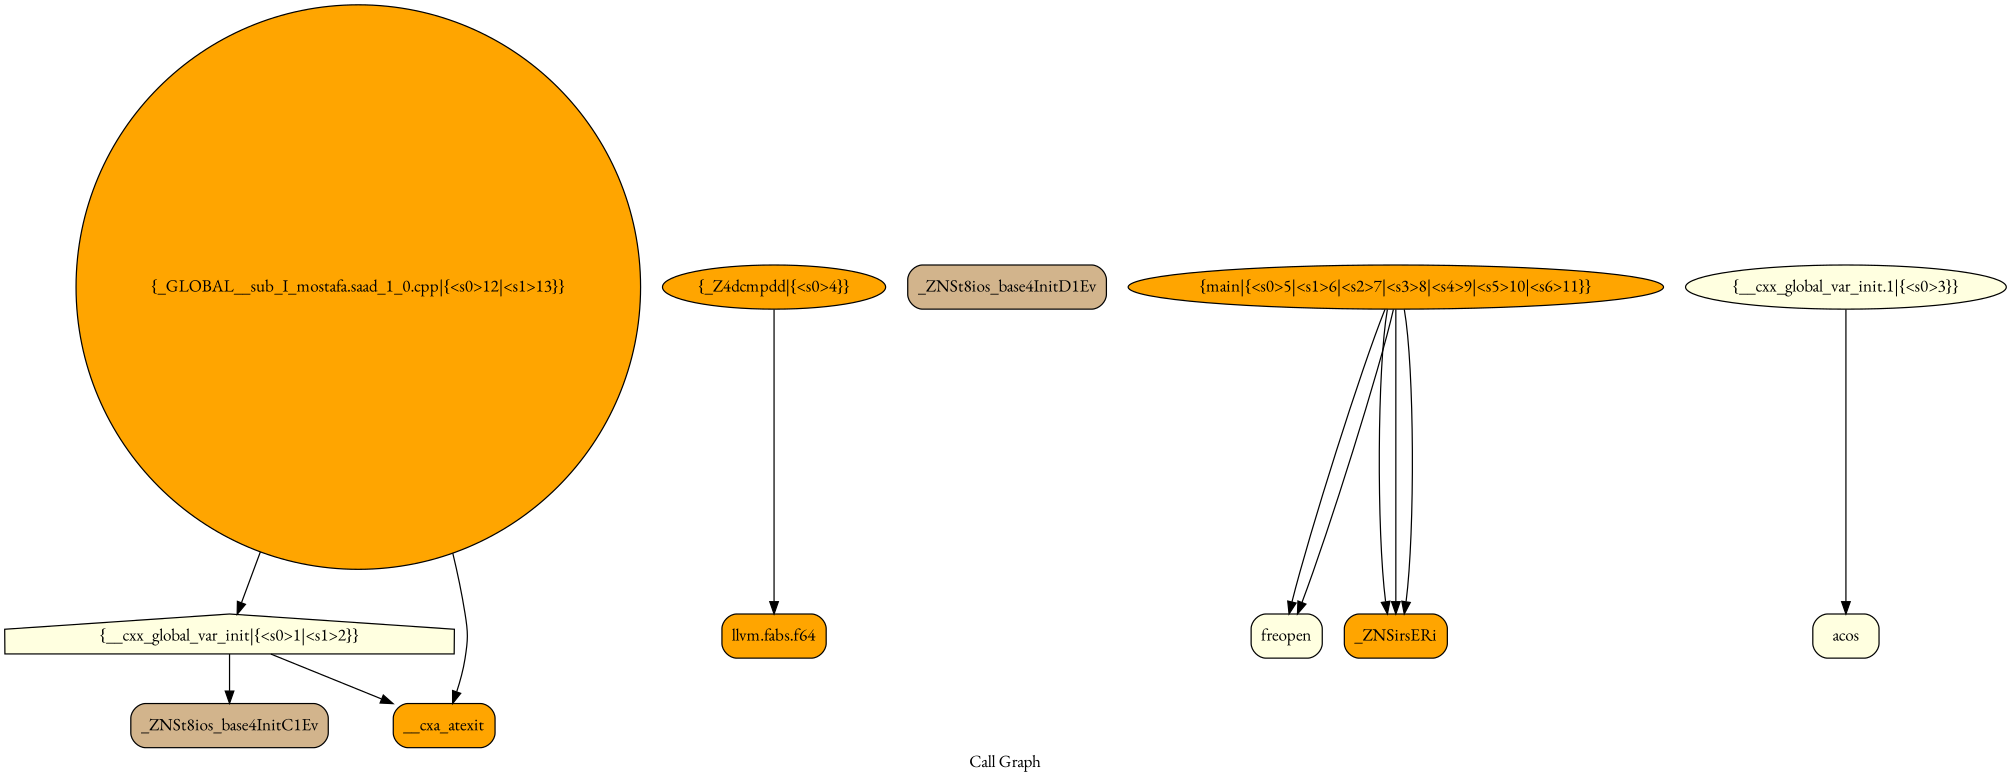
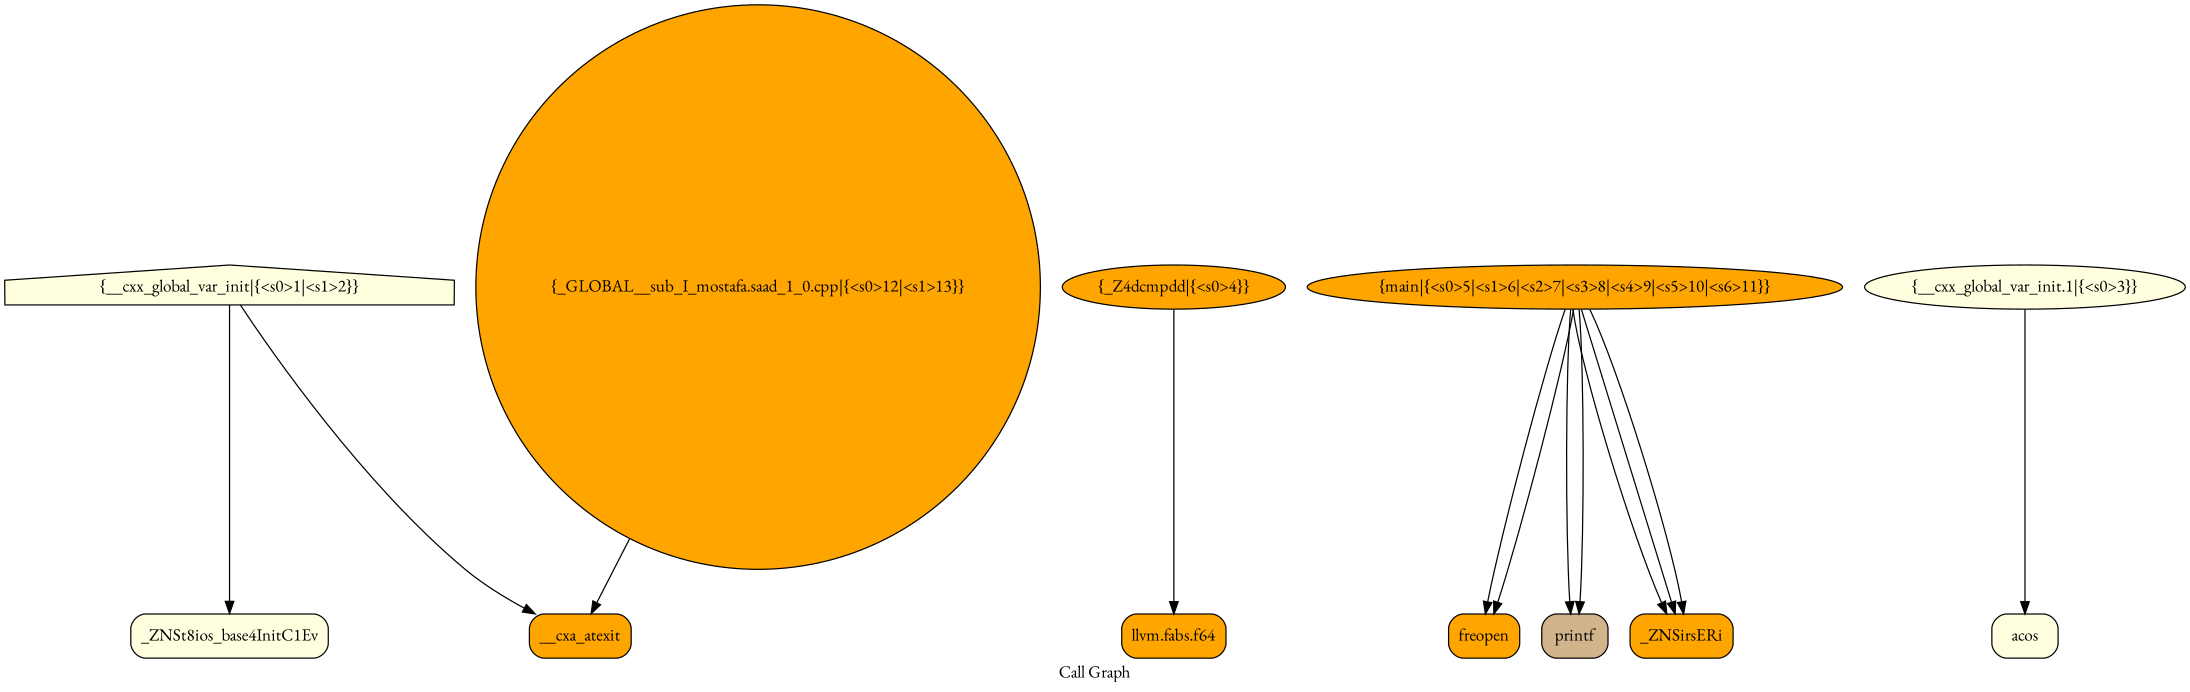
(1007, 287) -> none
(251, 577) -> none
(1287, 636) -> (1484, 636)
none -> (1575, 636)
(230, 726) -> (230, 636)
